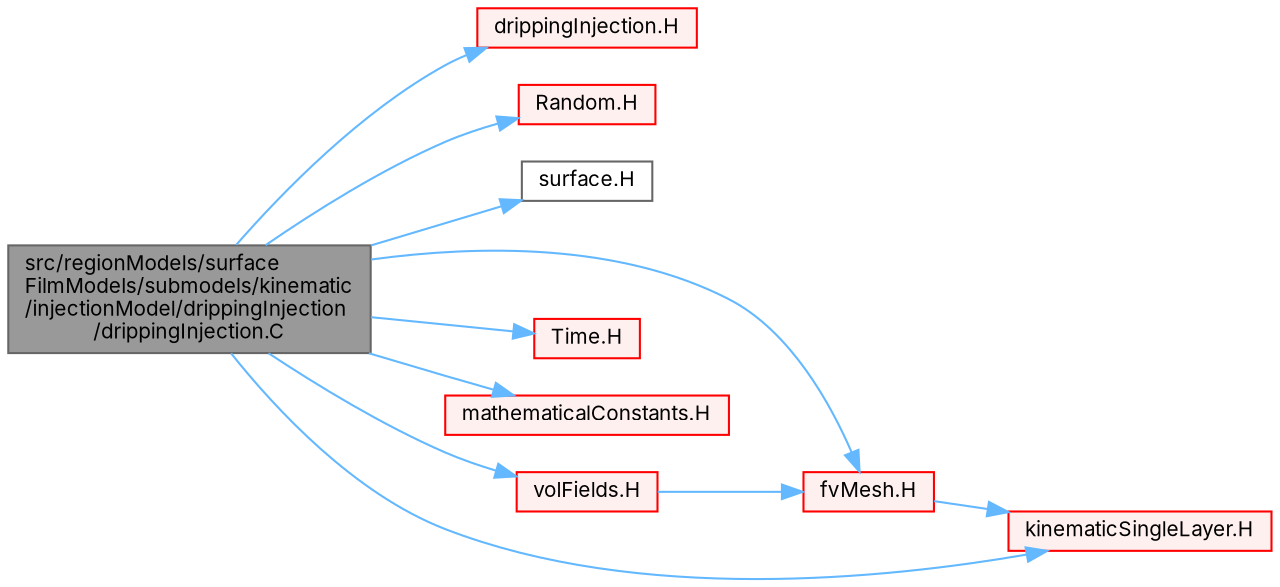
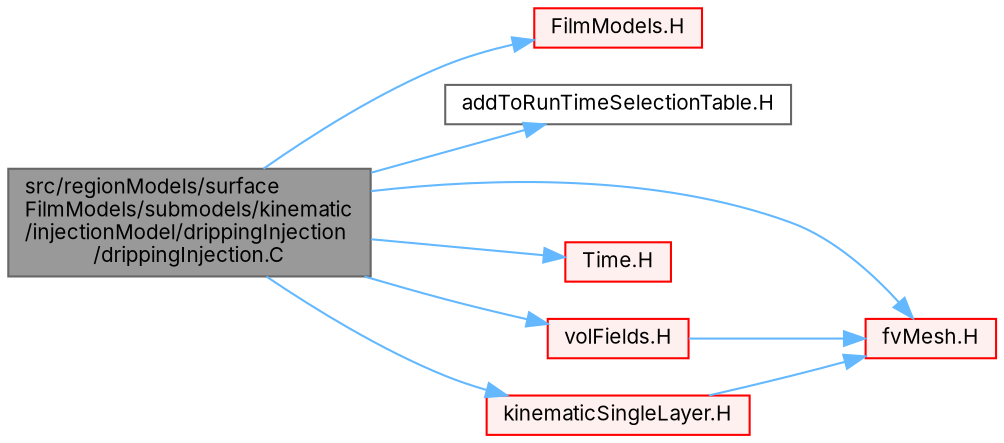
(587, 28) -> none
(587, 105) -> (618, 28)
(587, 181) -> (618, 105)
(587, 415) -> none
(961, 505) -> (777, 379)
